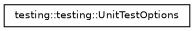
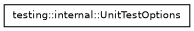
(97, 16) -> (97, 16)
